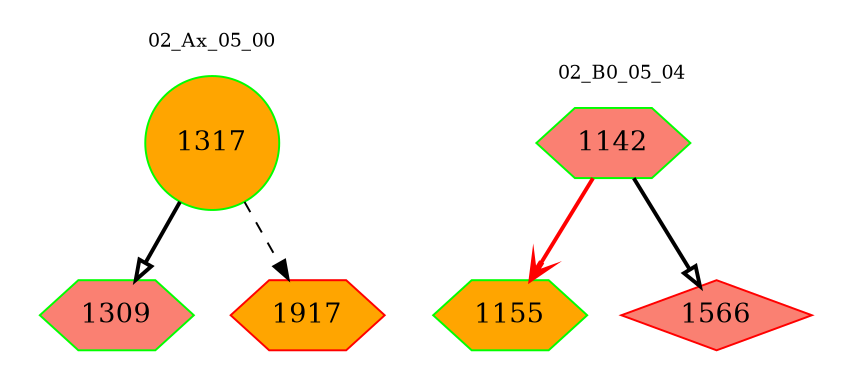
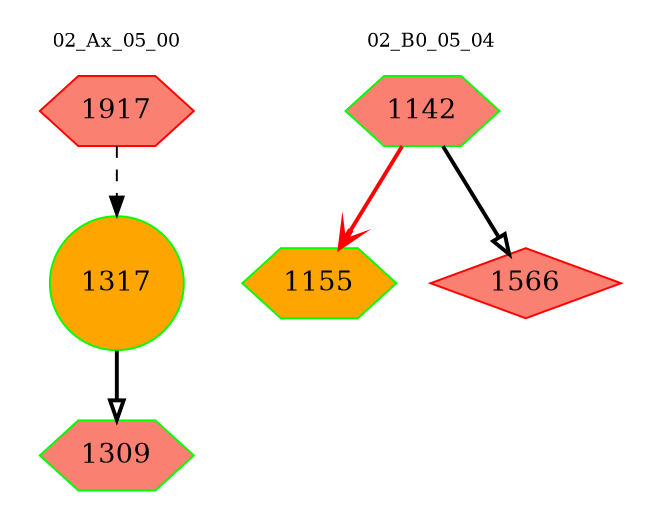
(262, 232) -> (117, 171)
(308, 315) -> (117, 111)
